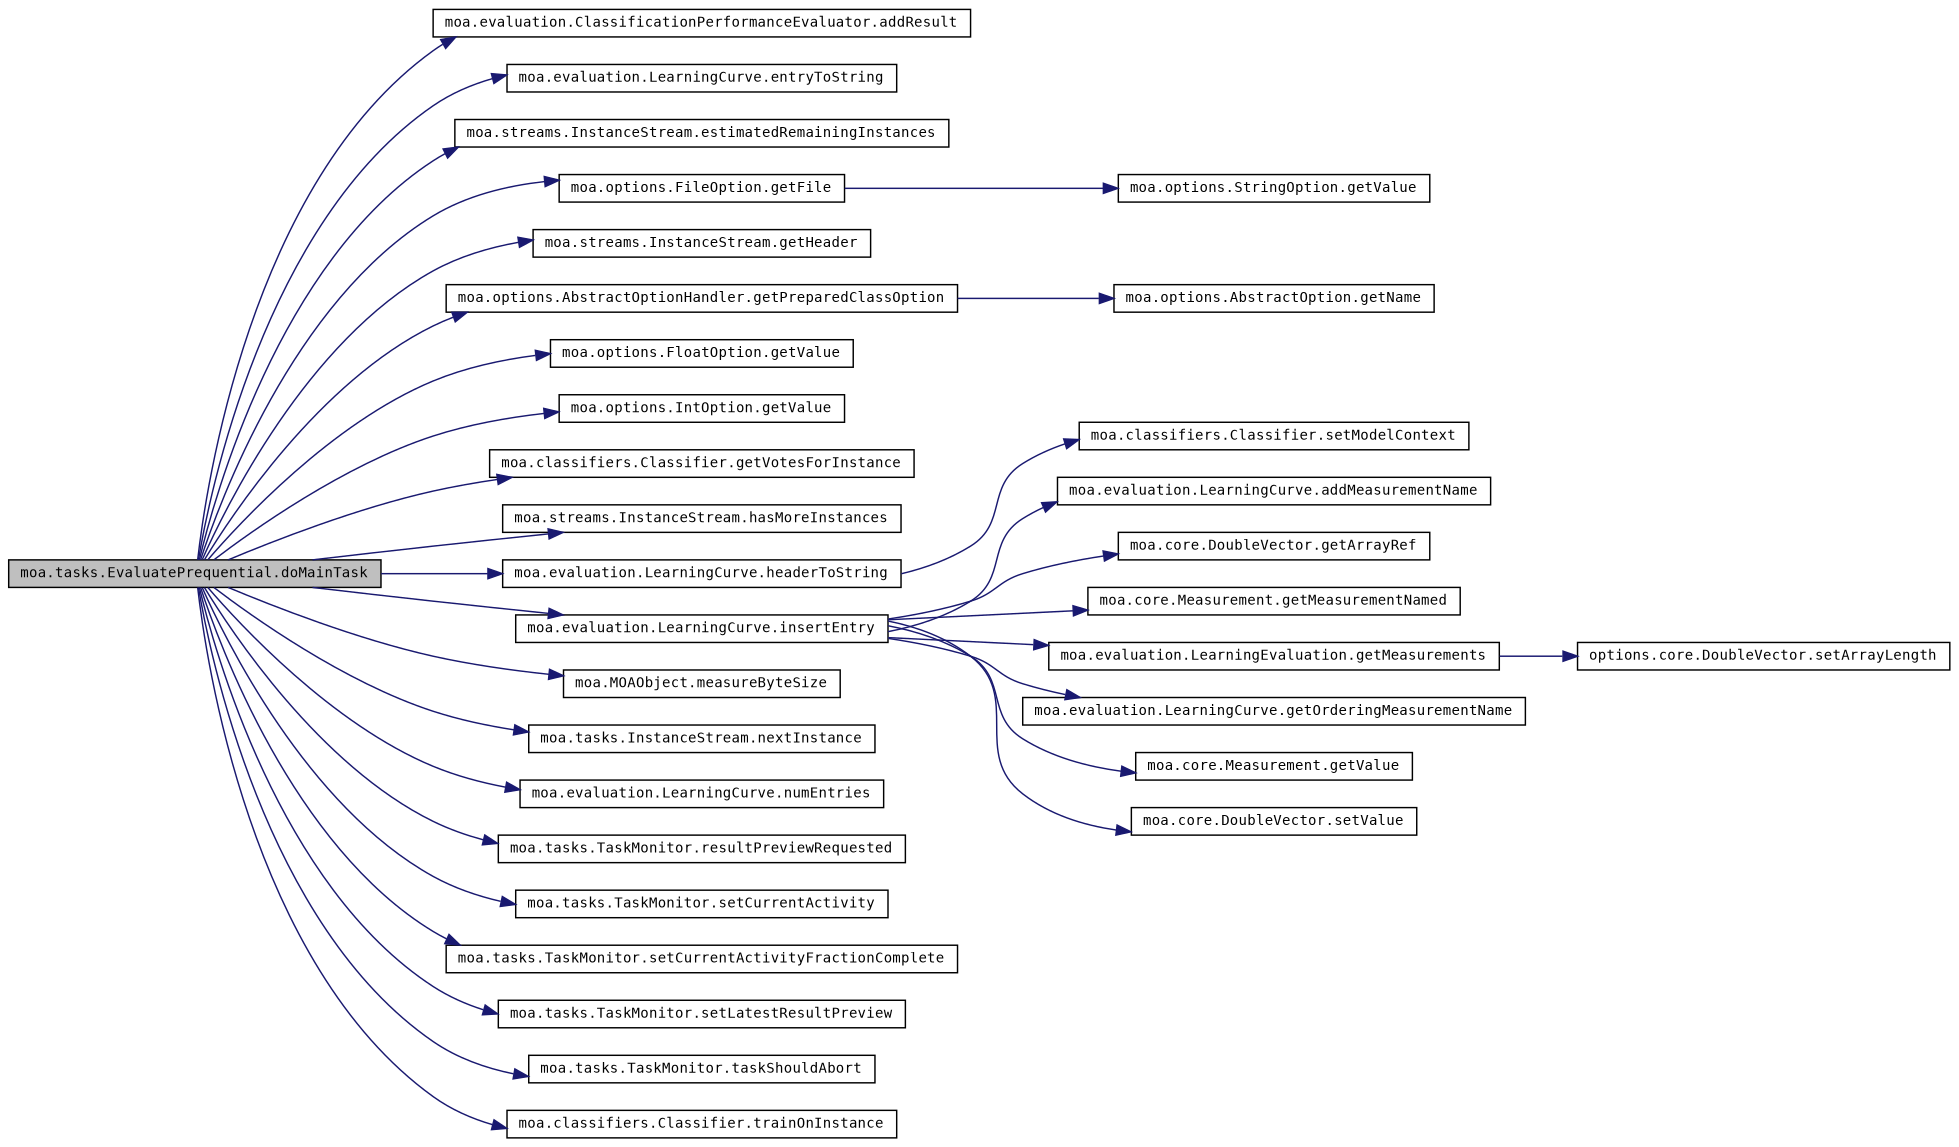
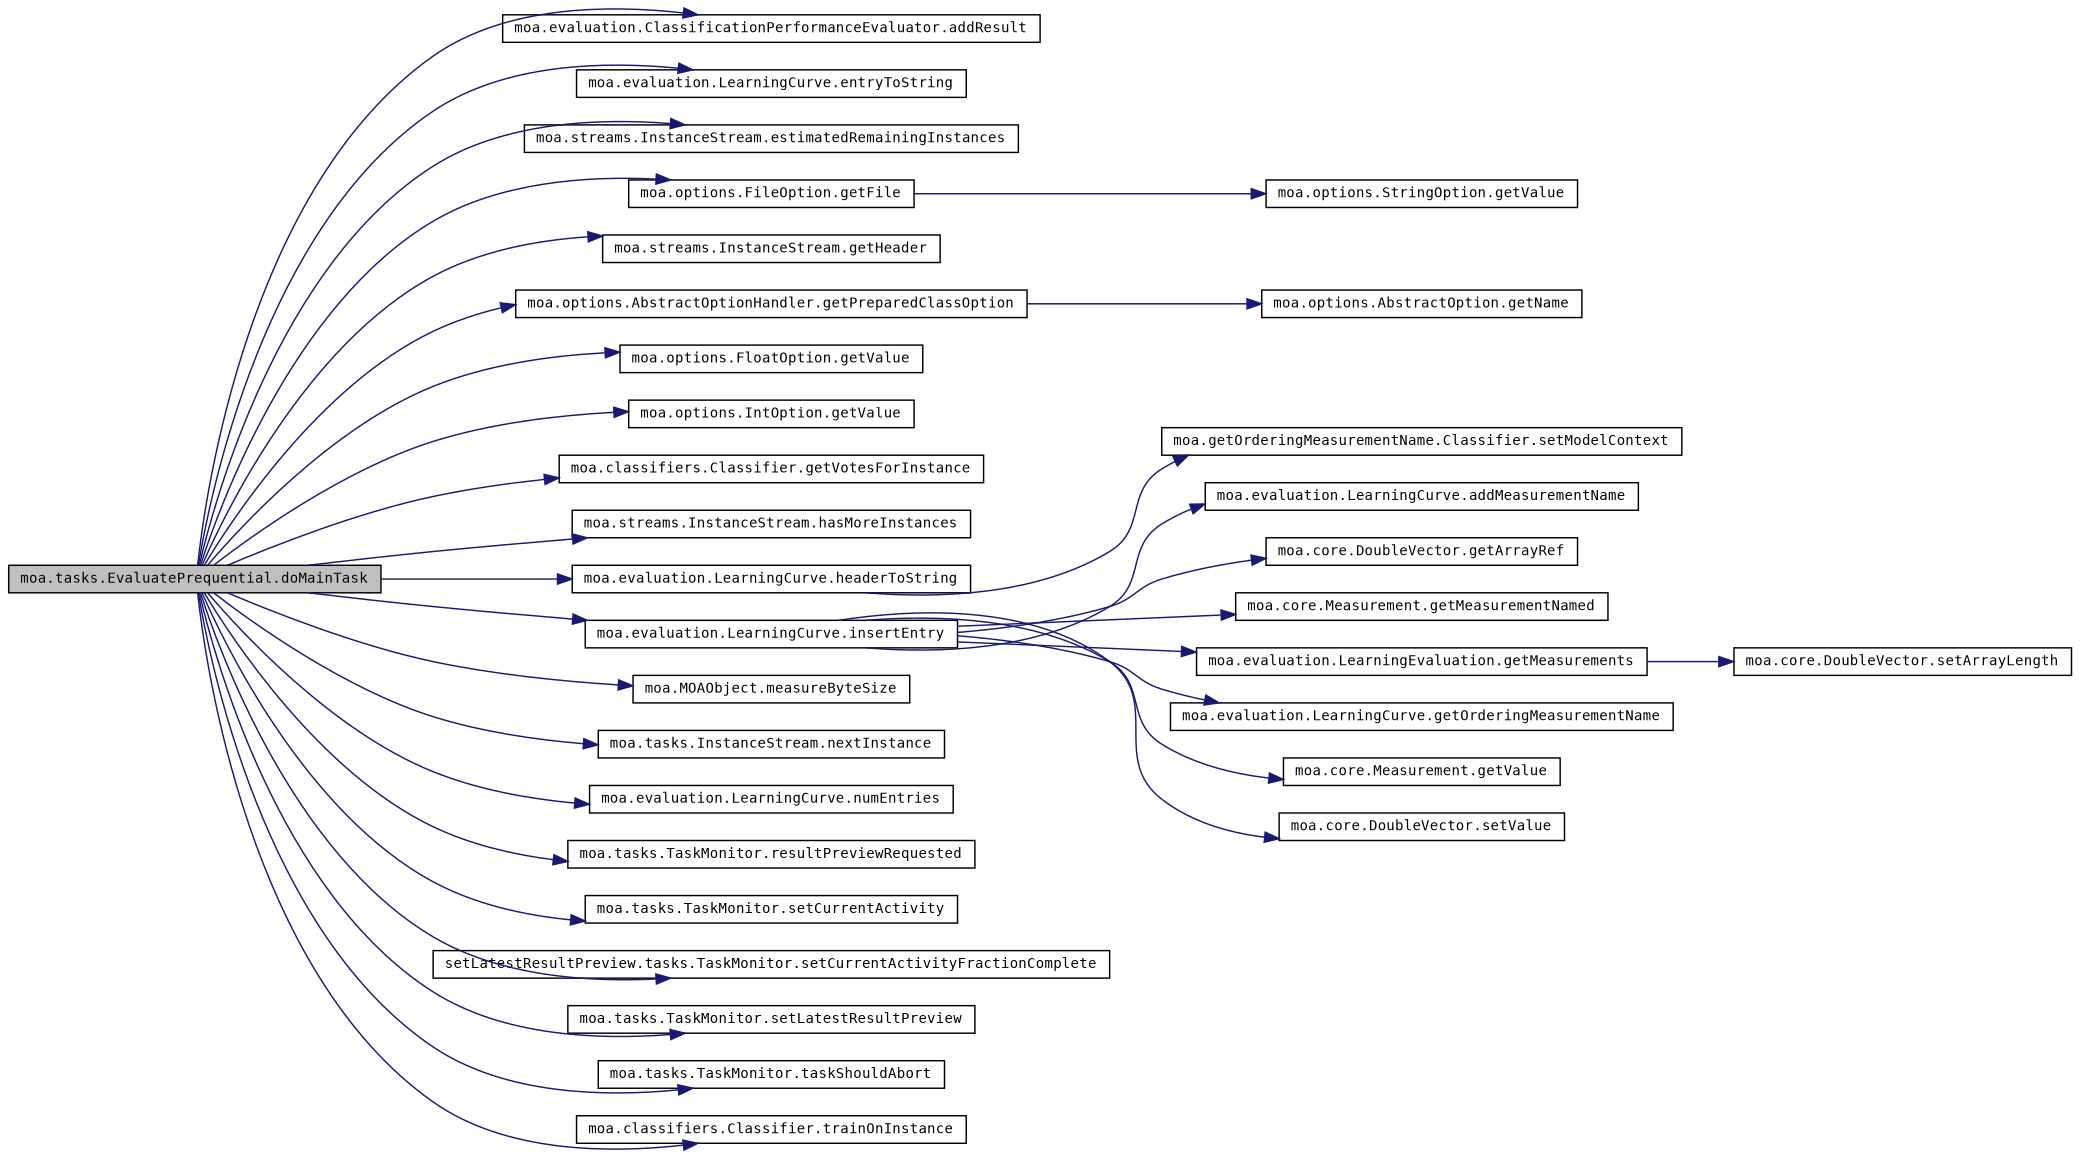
(1274, 436) -> (1422, 441)
(1764, 656) -> (1903, 662)
(702, 959) -> (771, 964)
